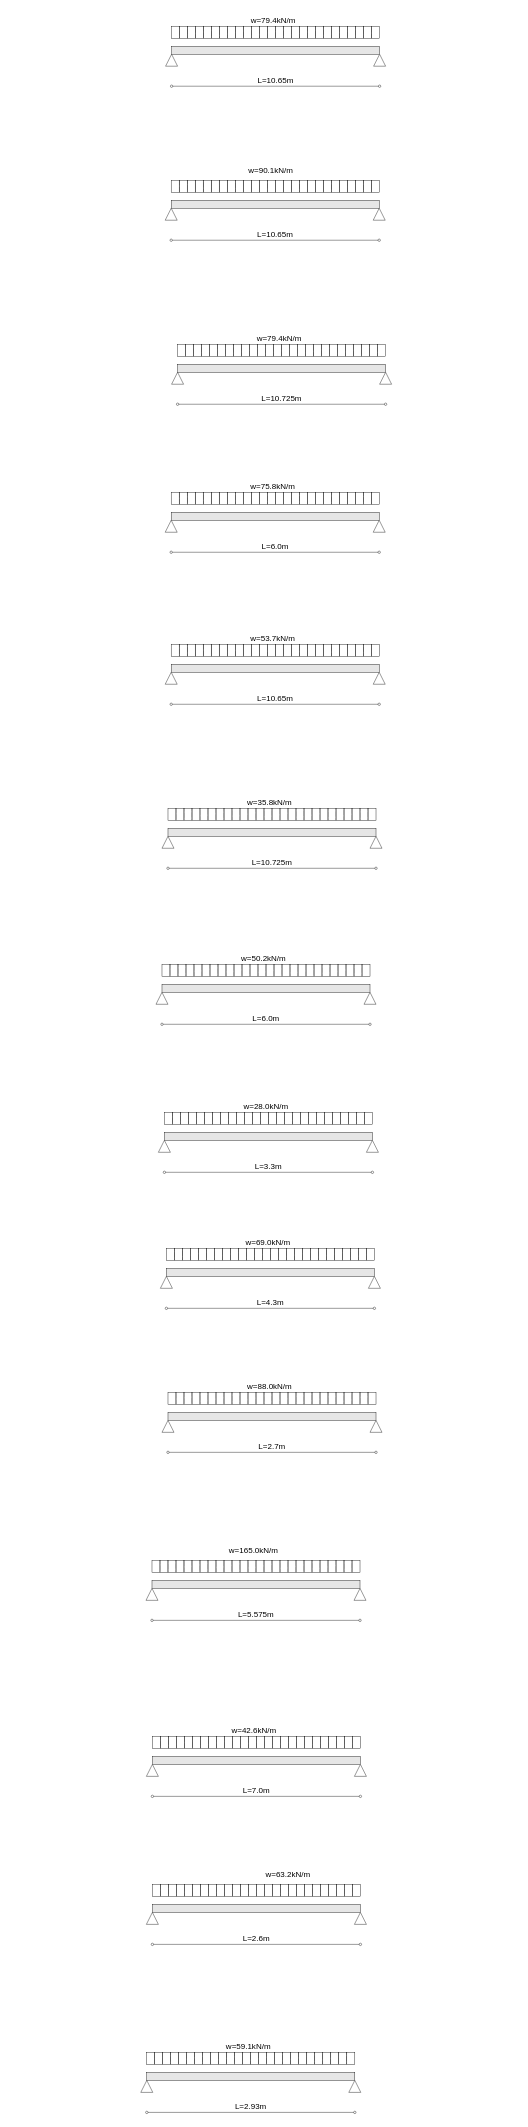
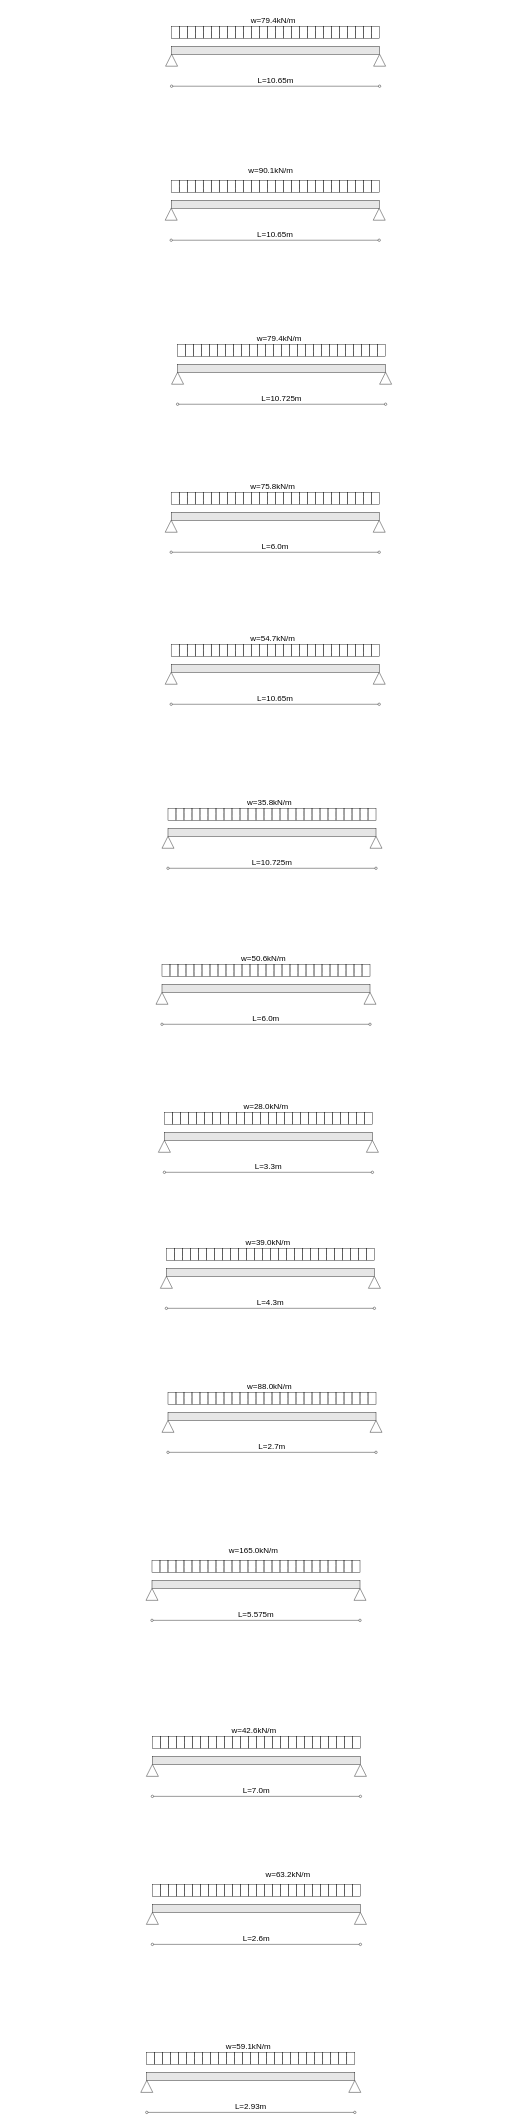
(273, 638) -> (273, 638)
(263, 958) -> (263, 958)
(268, 1242) -> (268, 1242)
